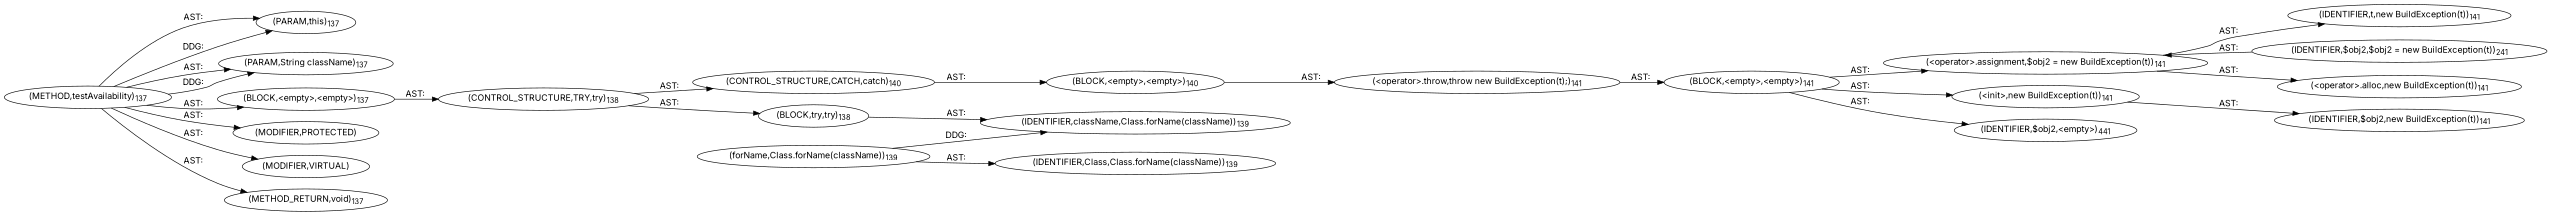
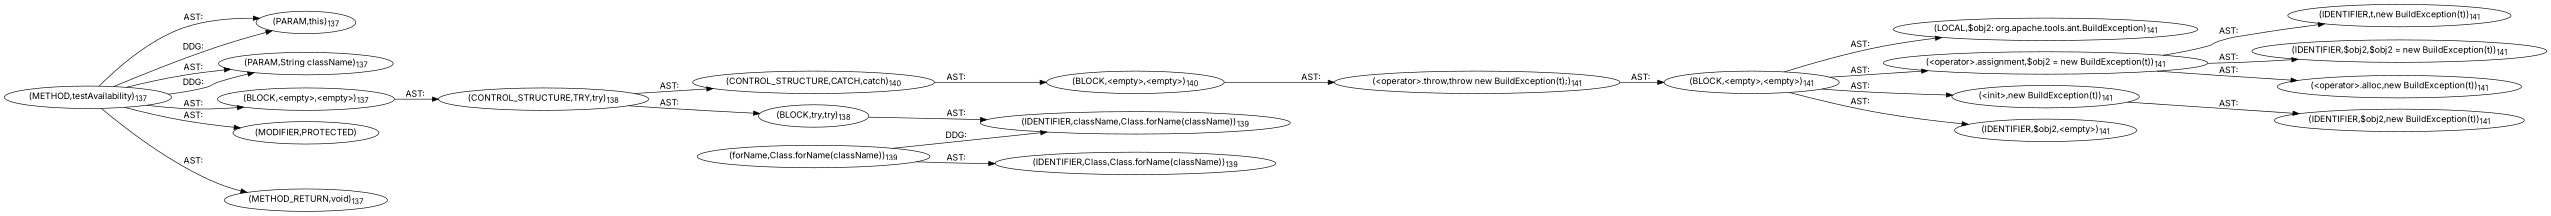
none -> (2046, 29)
(2502, 50) -> (2502, 50)
(2212, 53) -> (2250, 62)
(2105, 129) -> (2105, 129)
(306, 167) -> none
